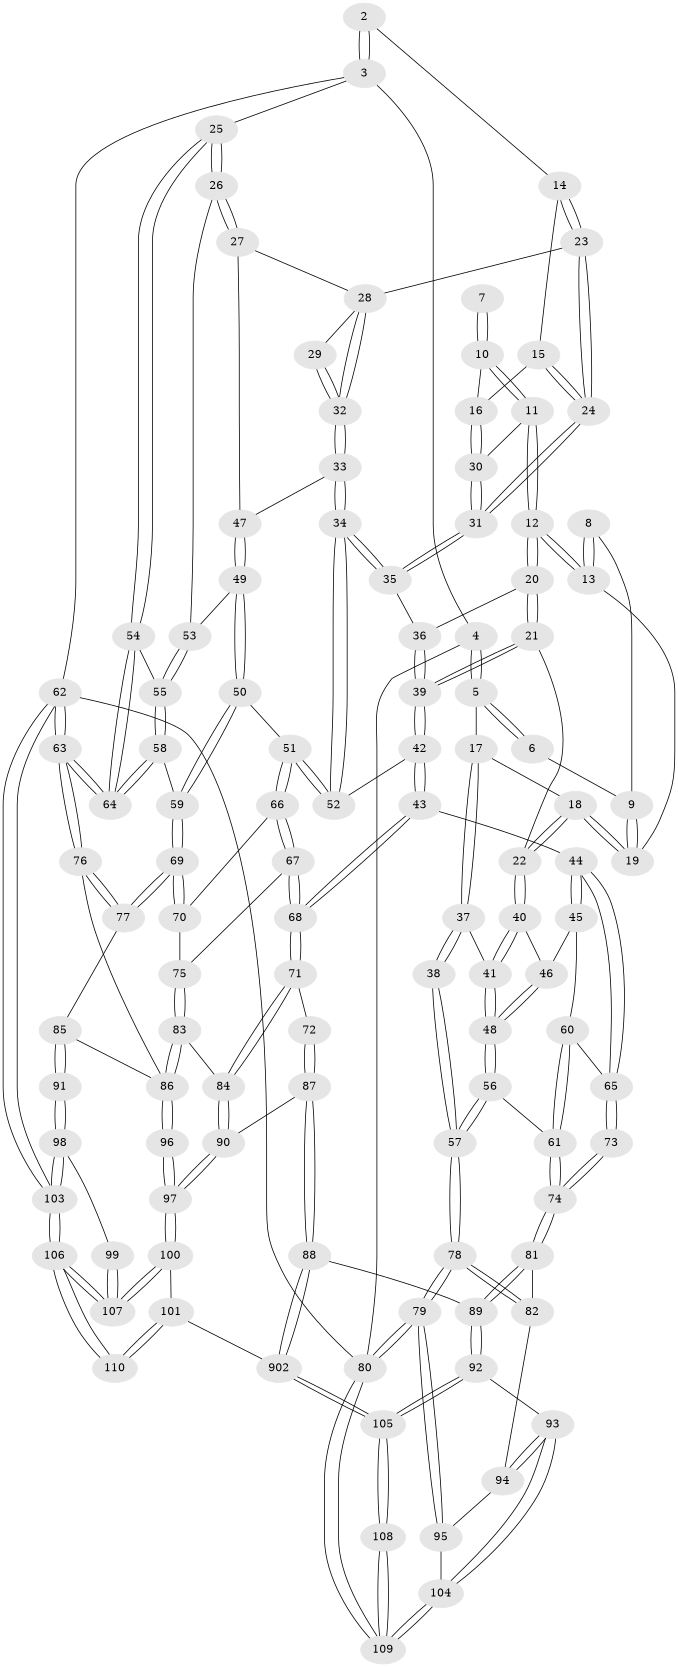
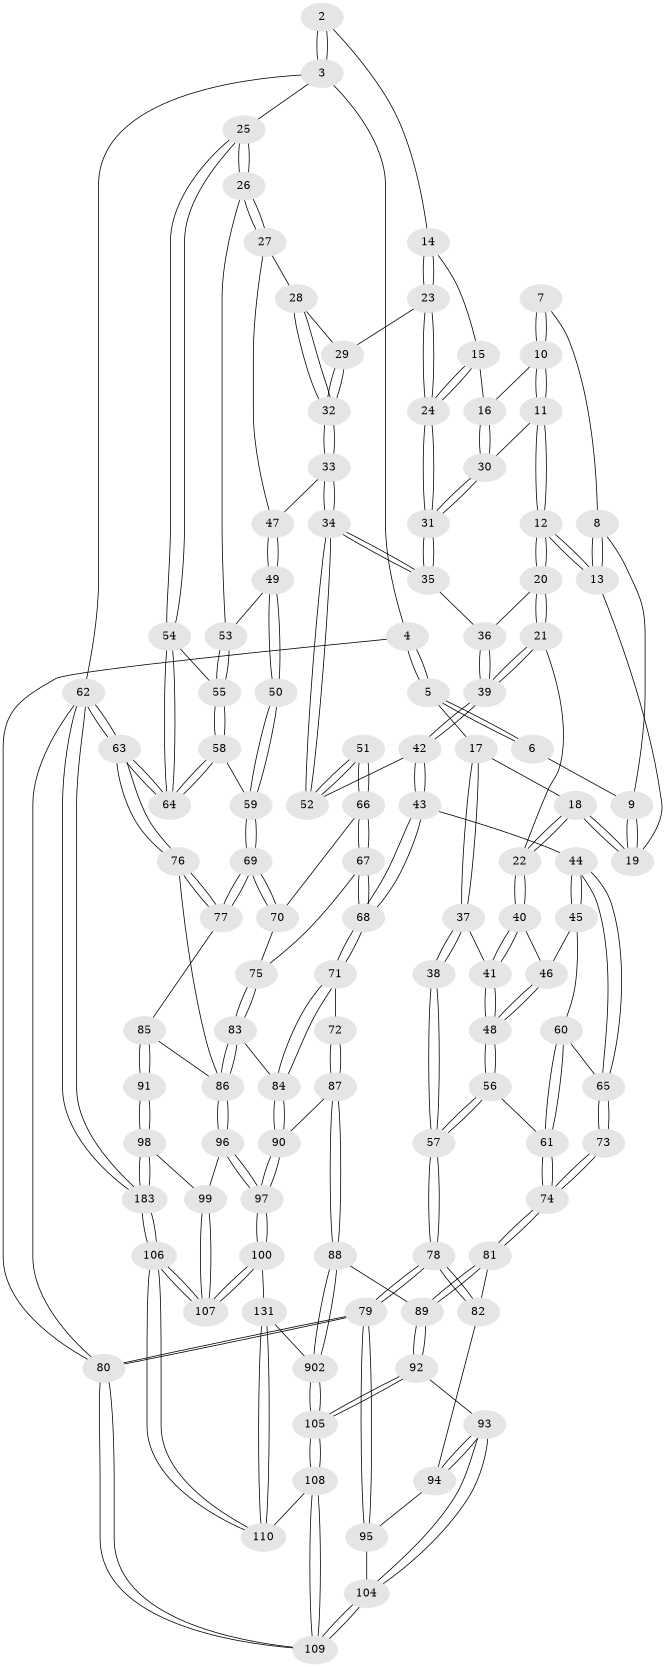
(473, 271) -> (391, 323)
none -> (587, 407)
(265, 721) -> none
none -> (214, 1171)
(55, 1200) -> (145, 1200)
(171, 1312) -> (264, 1312)
none -> (289, 1509)
